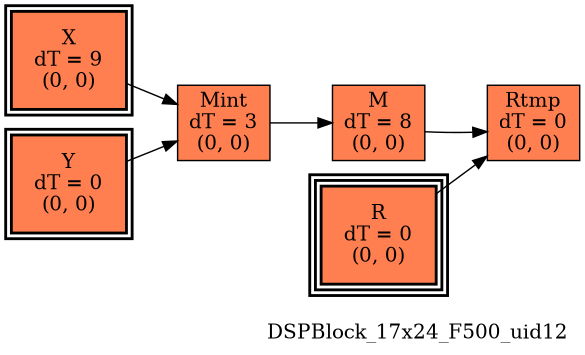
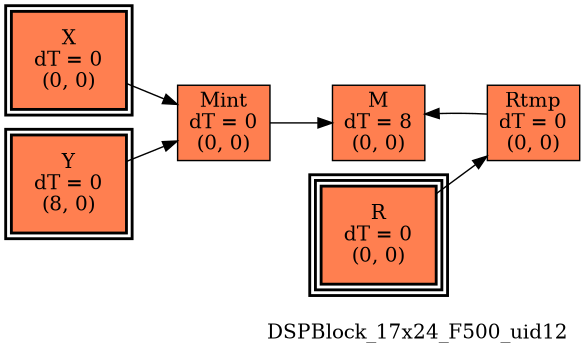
(69, 60) -> (69, 60)
(224, 123) -> (224, 123)
(449, 132) -> (463, 113)
(69, 184) -> (69, 184)
